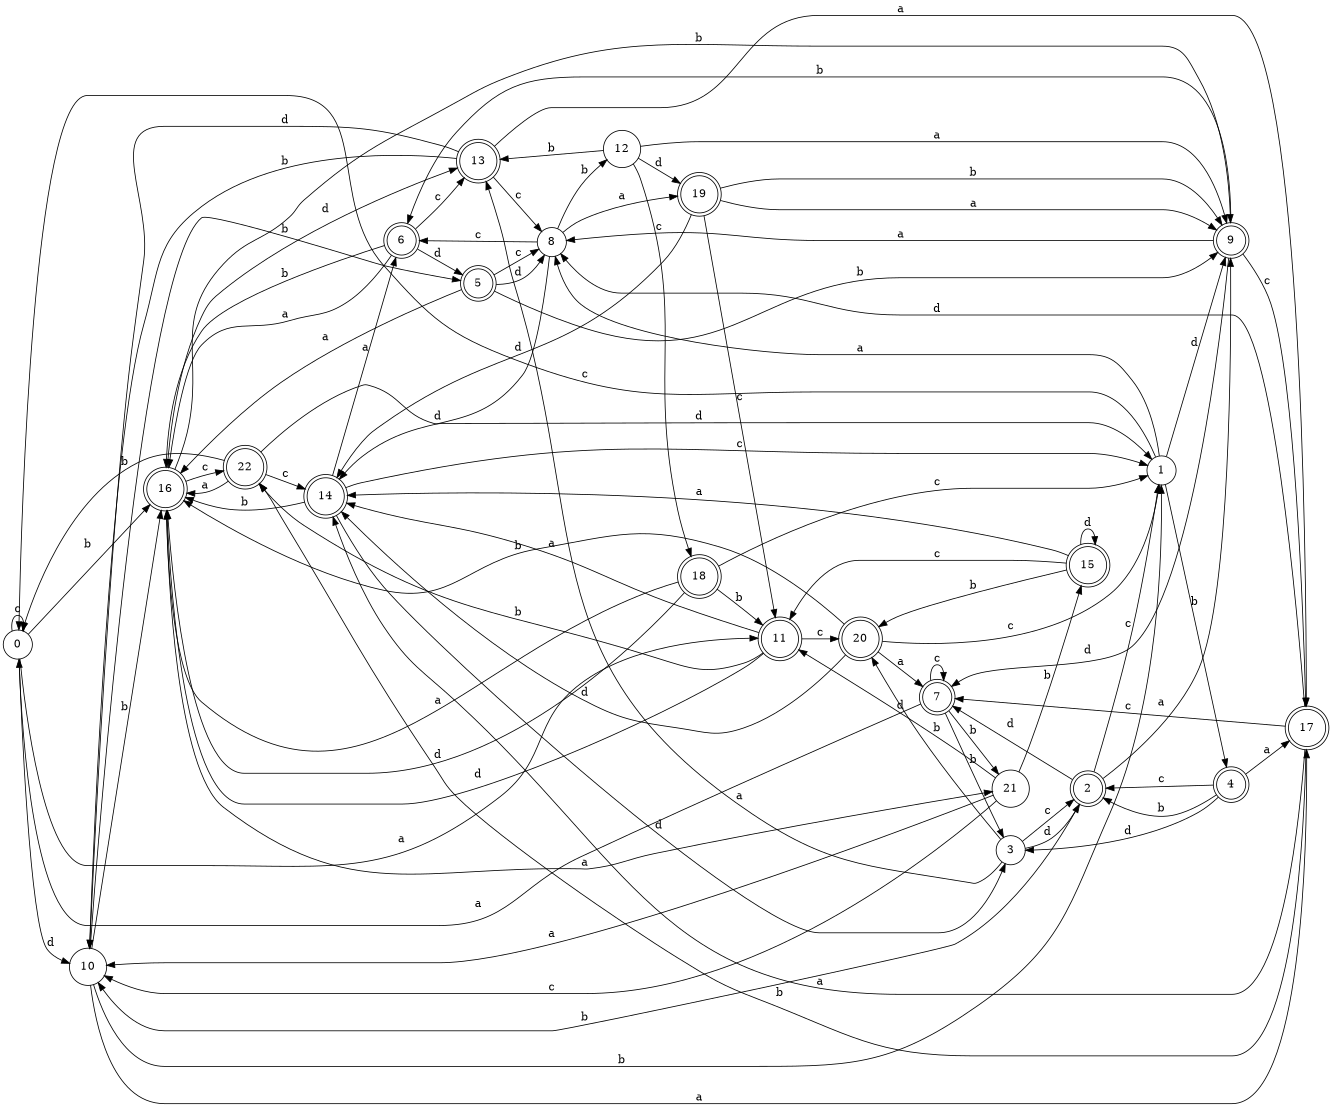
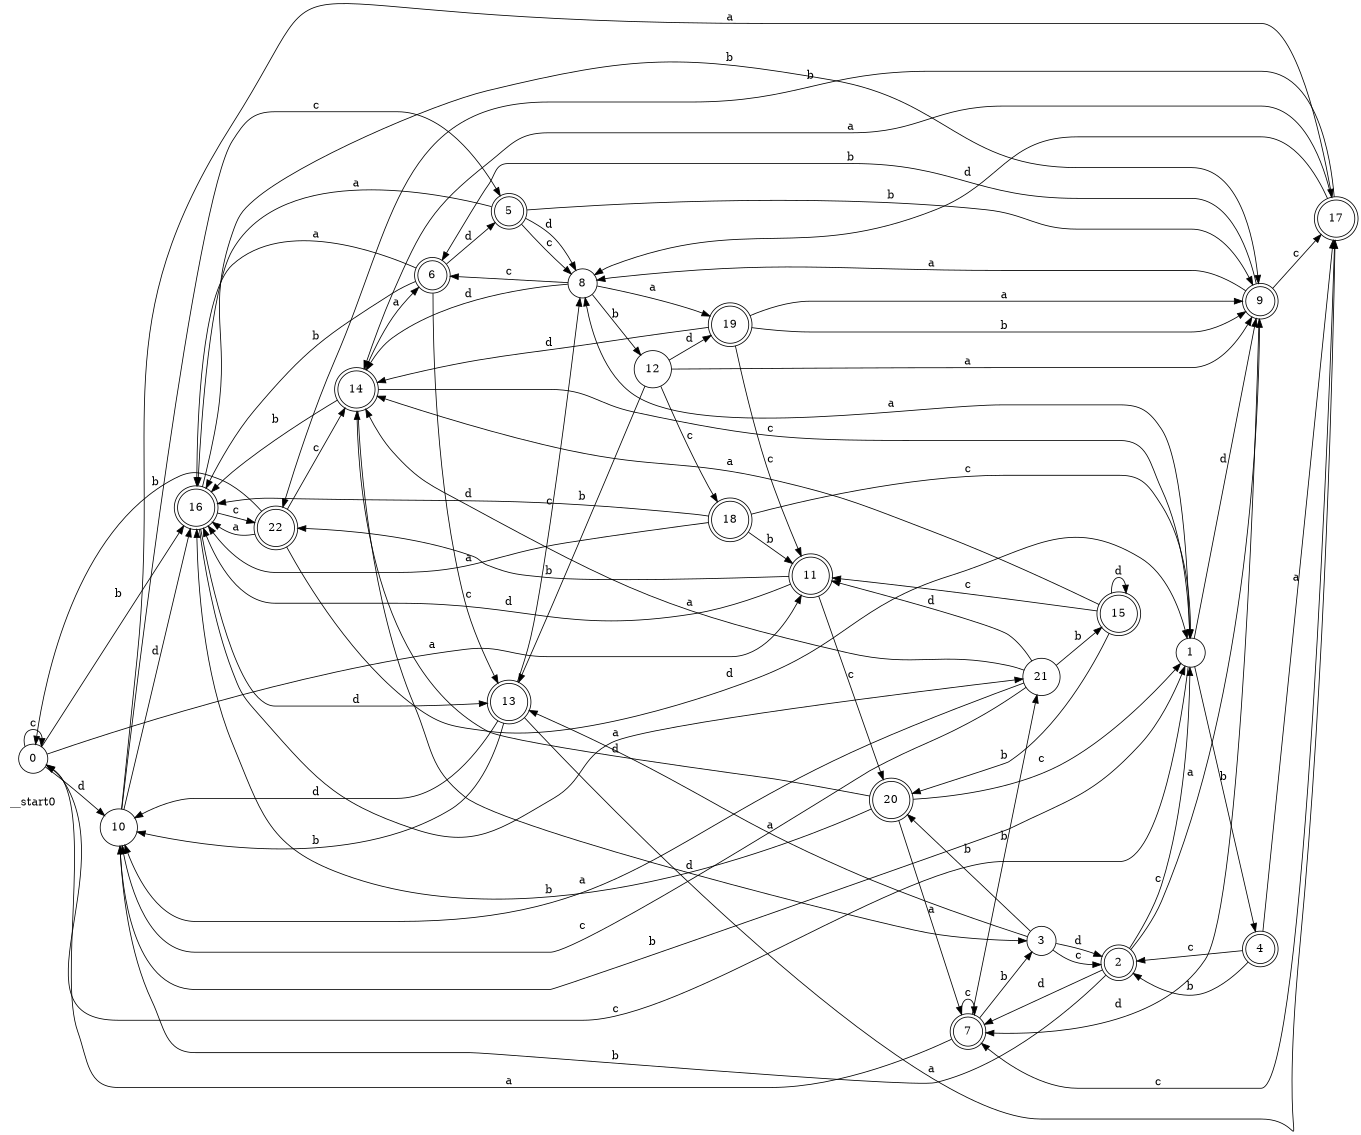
(285, 230) -> (316, 106)
(560, 558) -> (671, 604)
(125, 707) -> (156, 651)
none -> (33, 802)
(1131, 838) -> none
